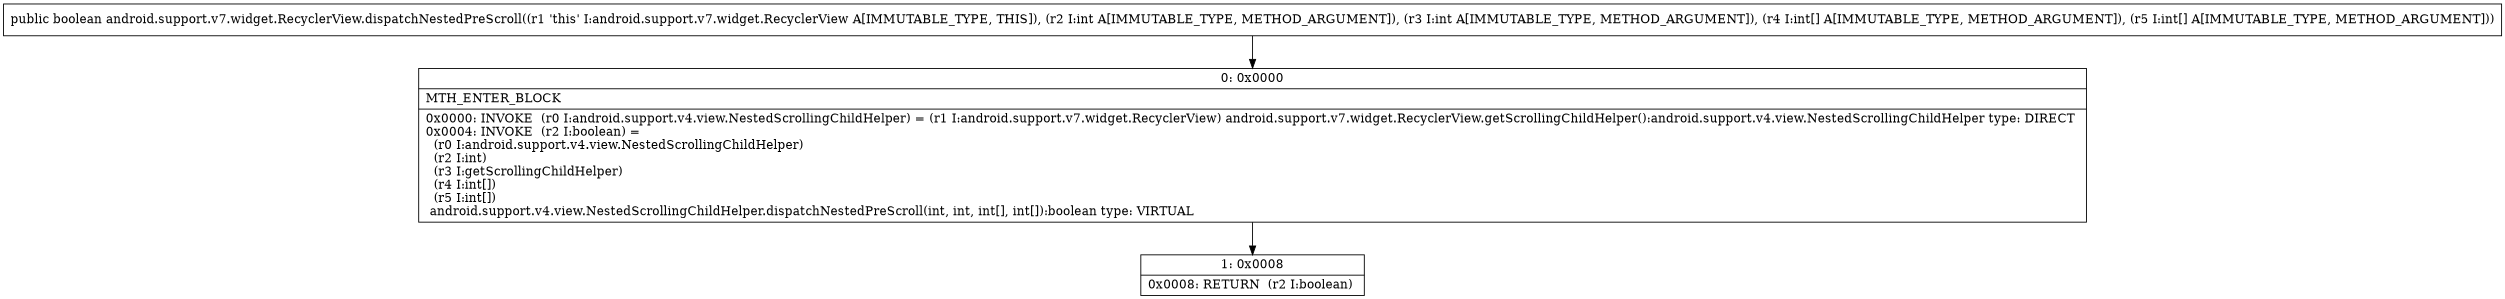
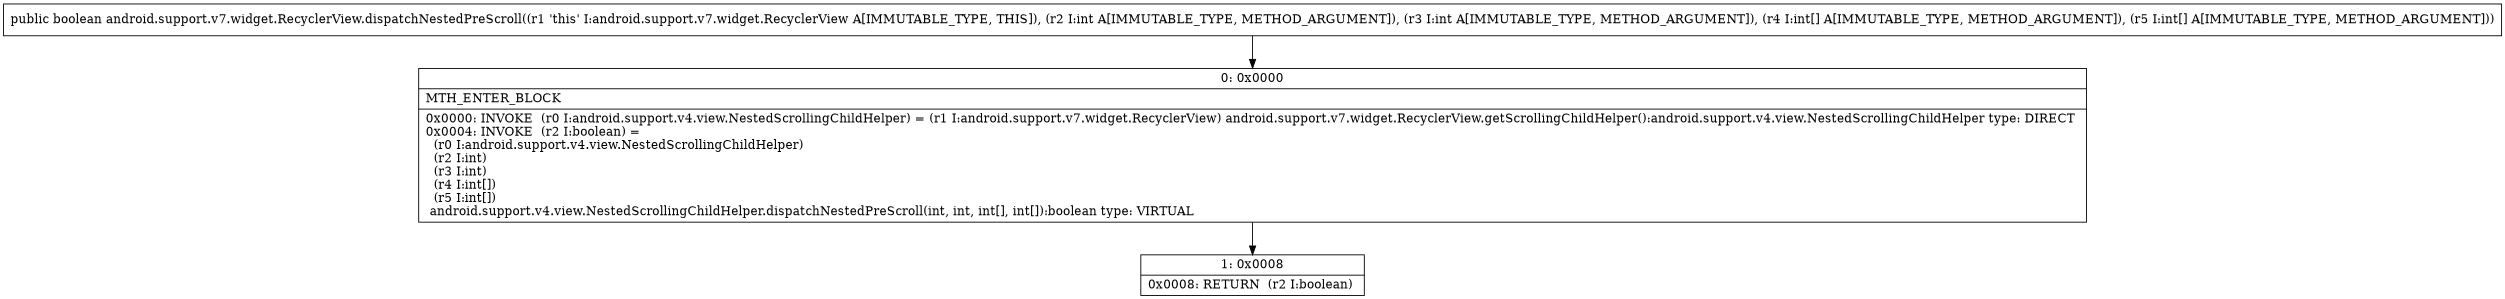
(524, 172) -> (457, 172)
